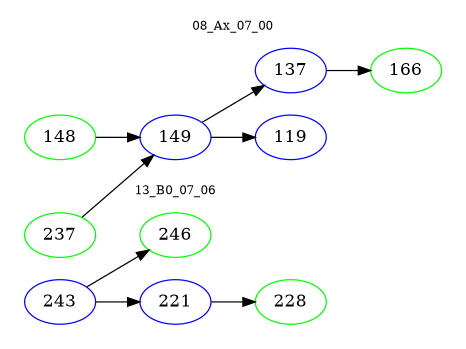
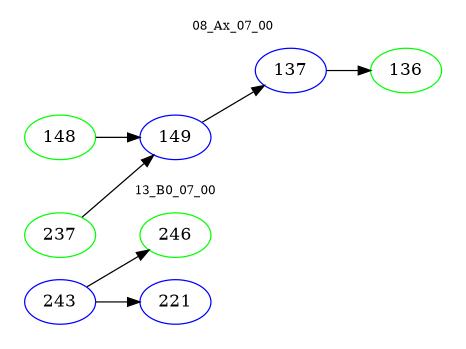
(406, 71) -> (406, 71)
(291, 137) -> none
(175, 191) -> (175, 191)
(291, 302) -> none
